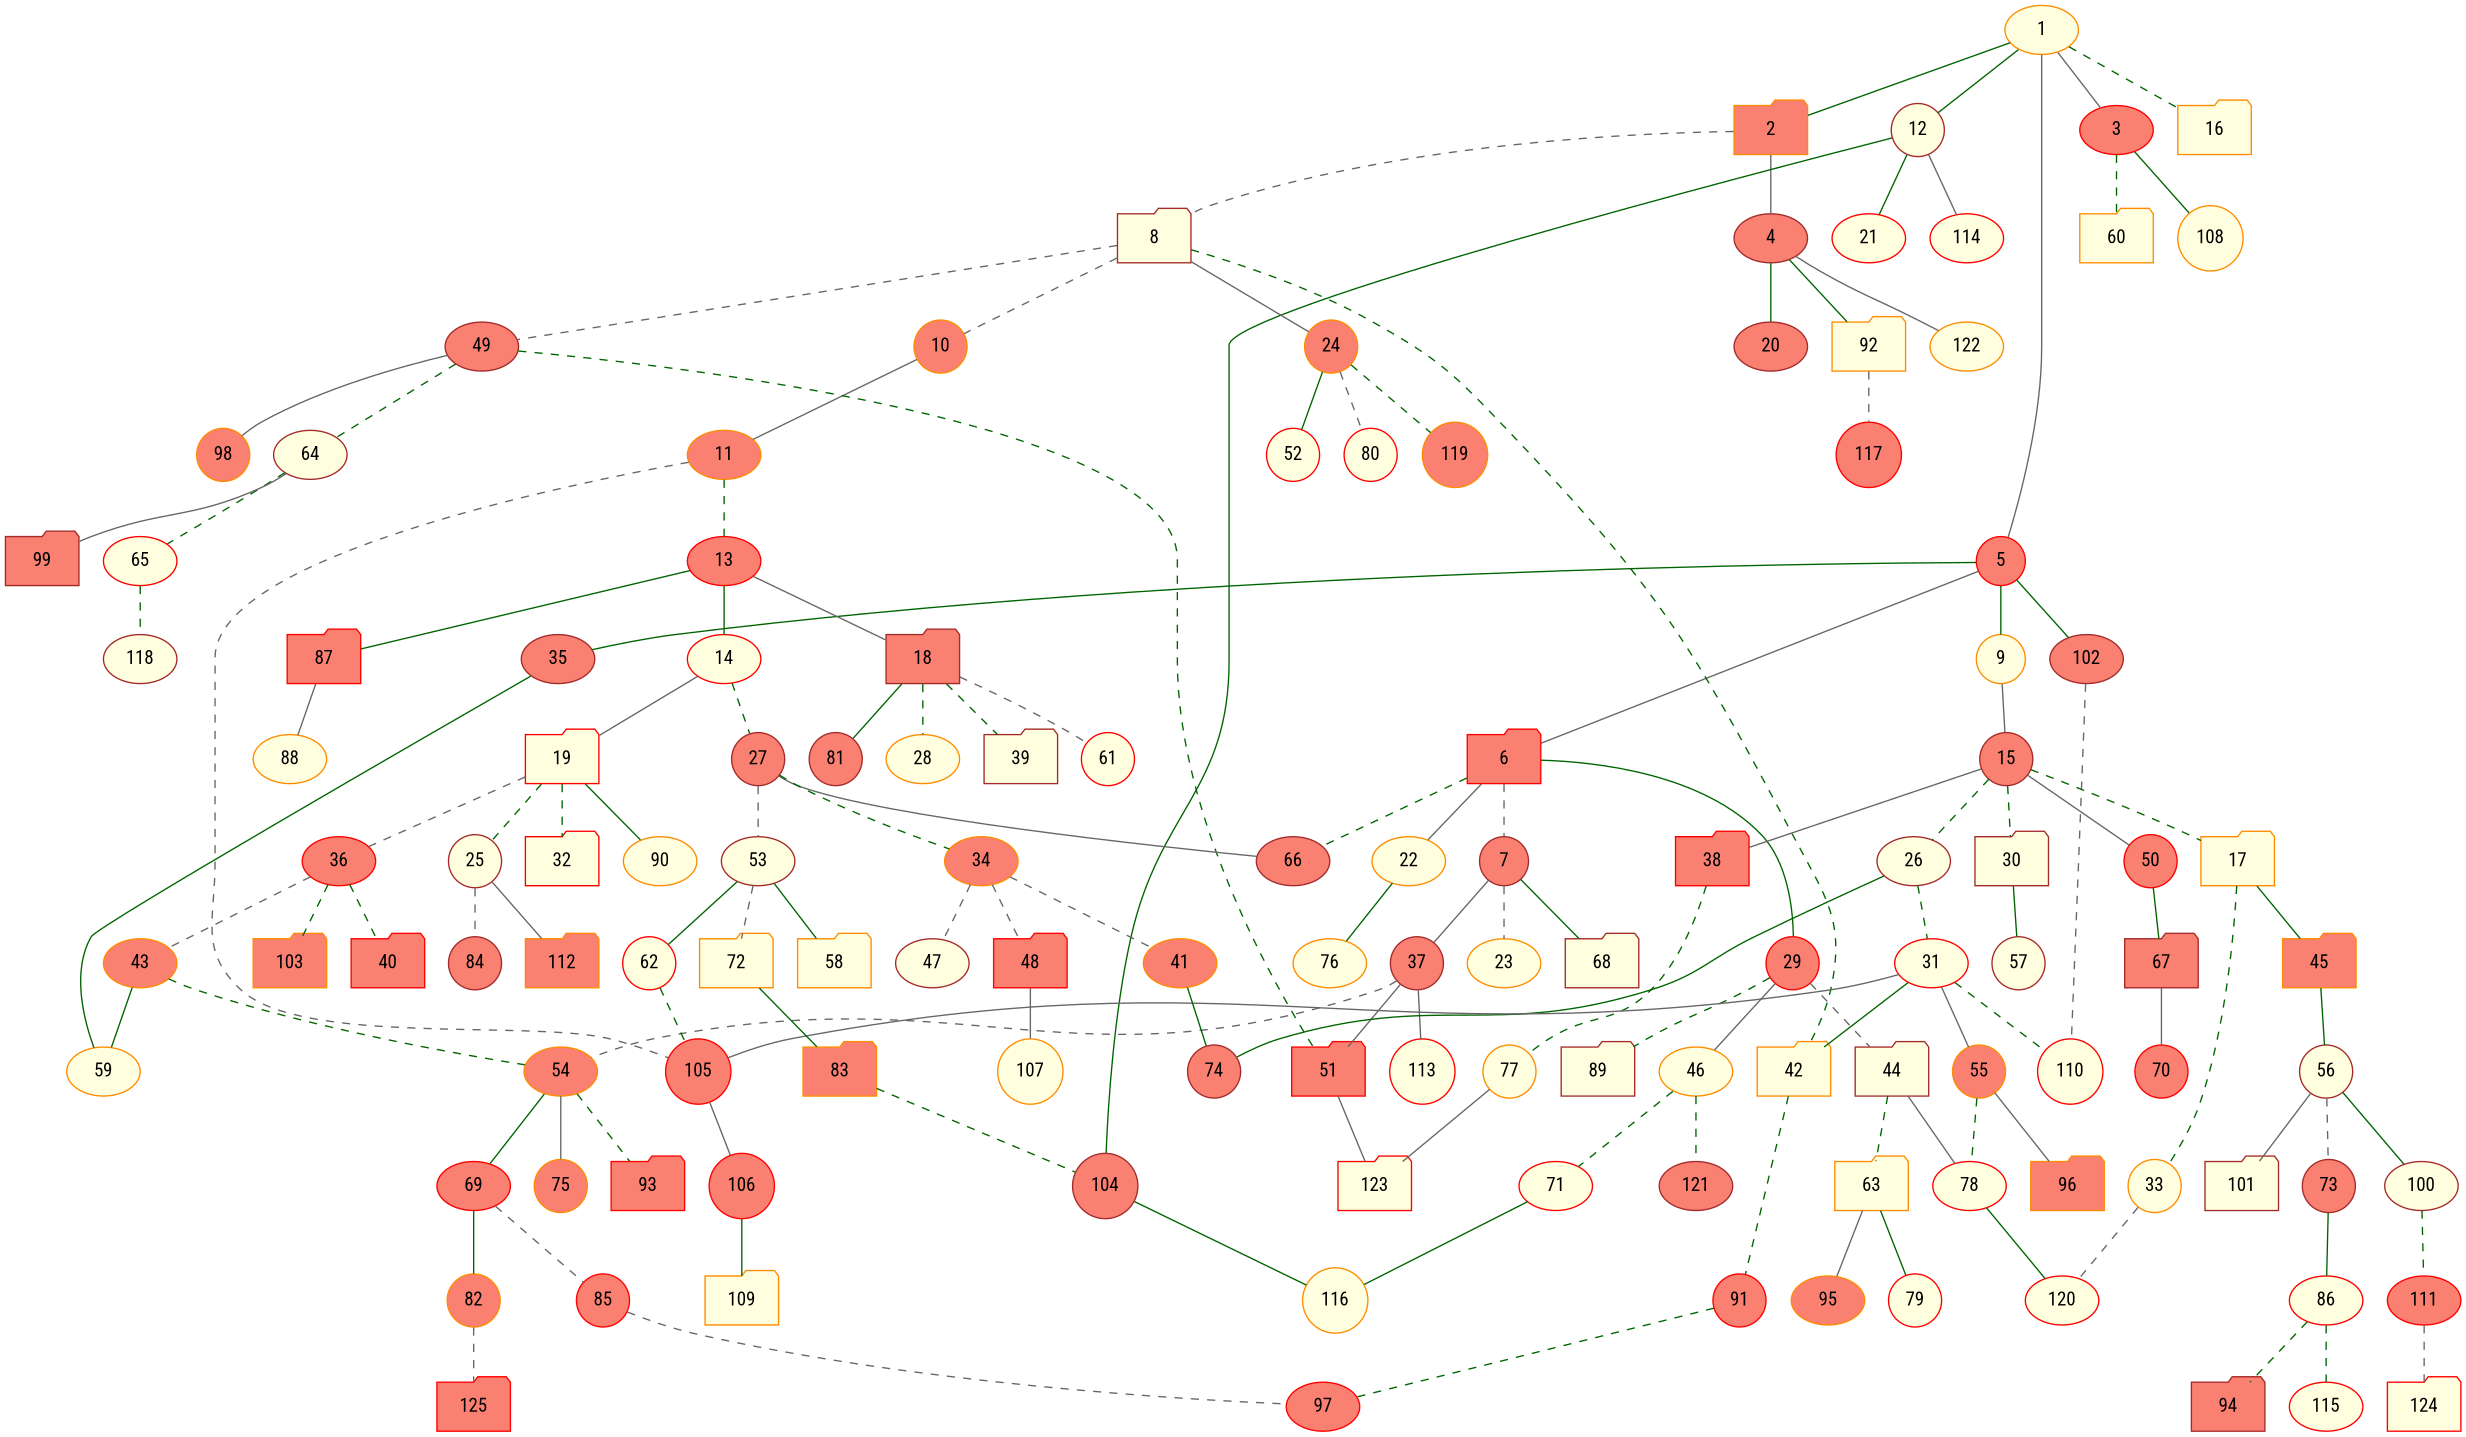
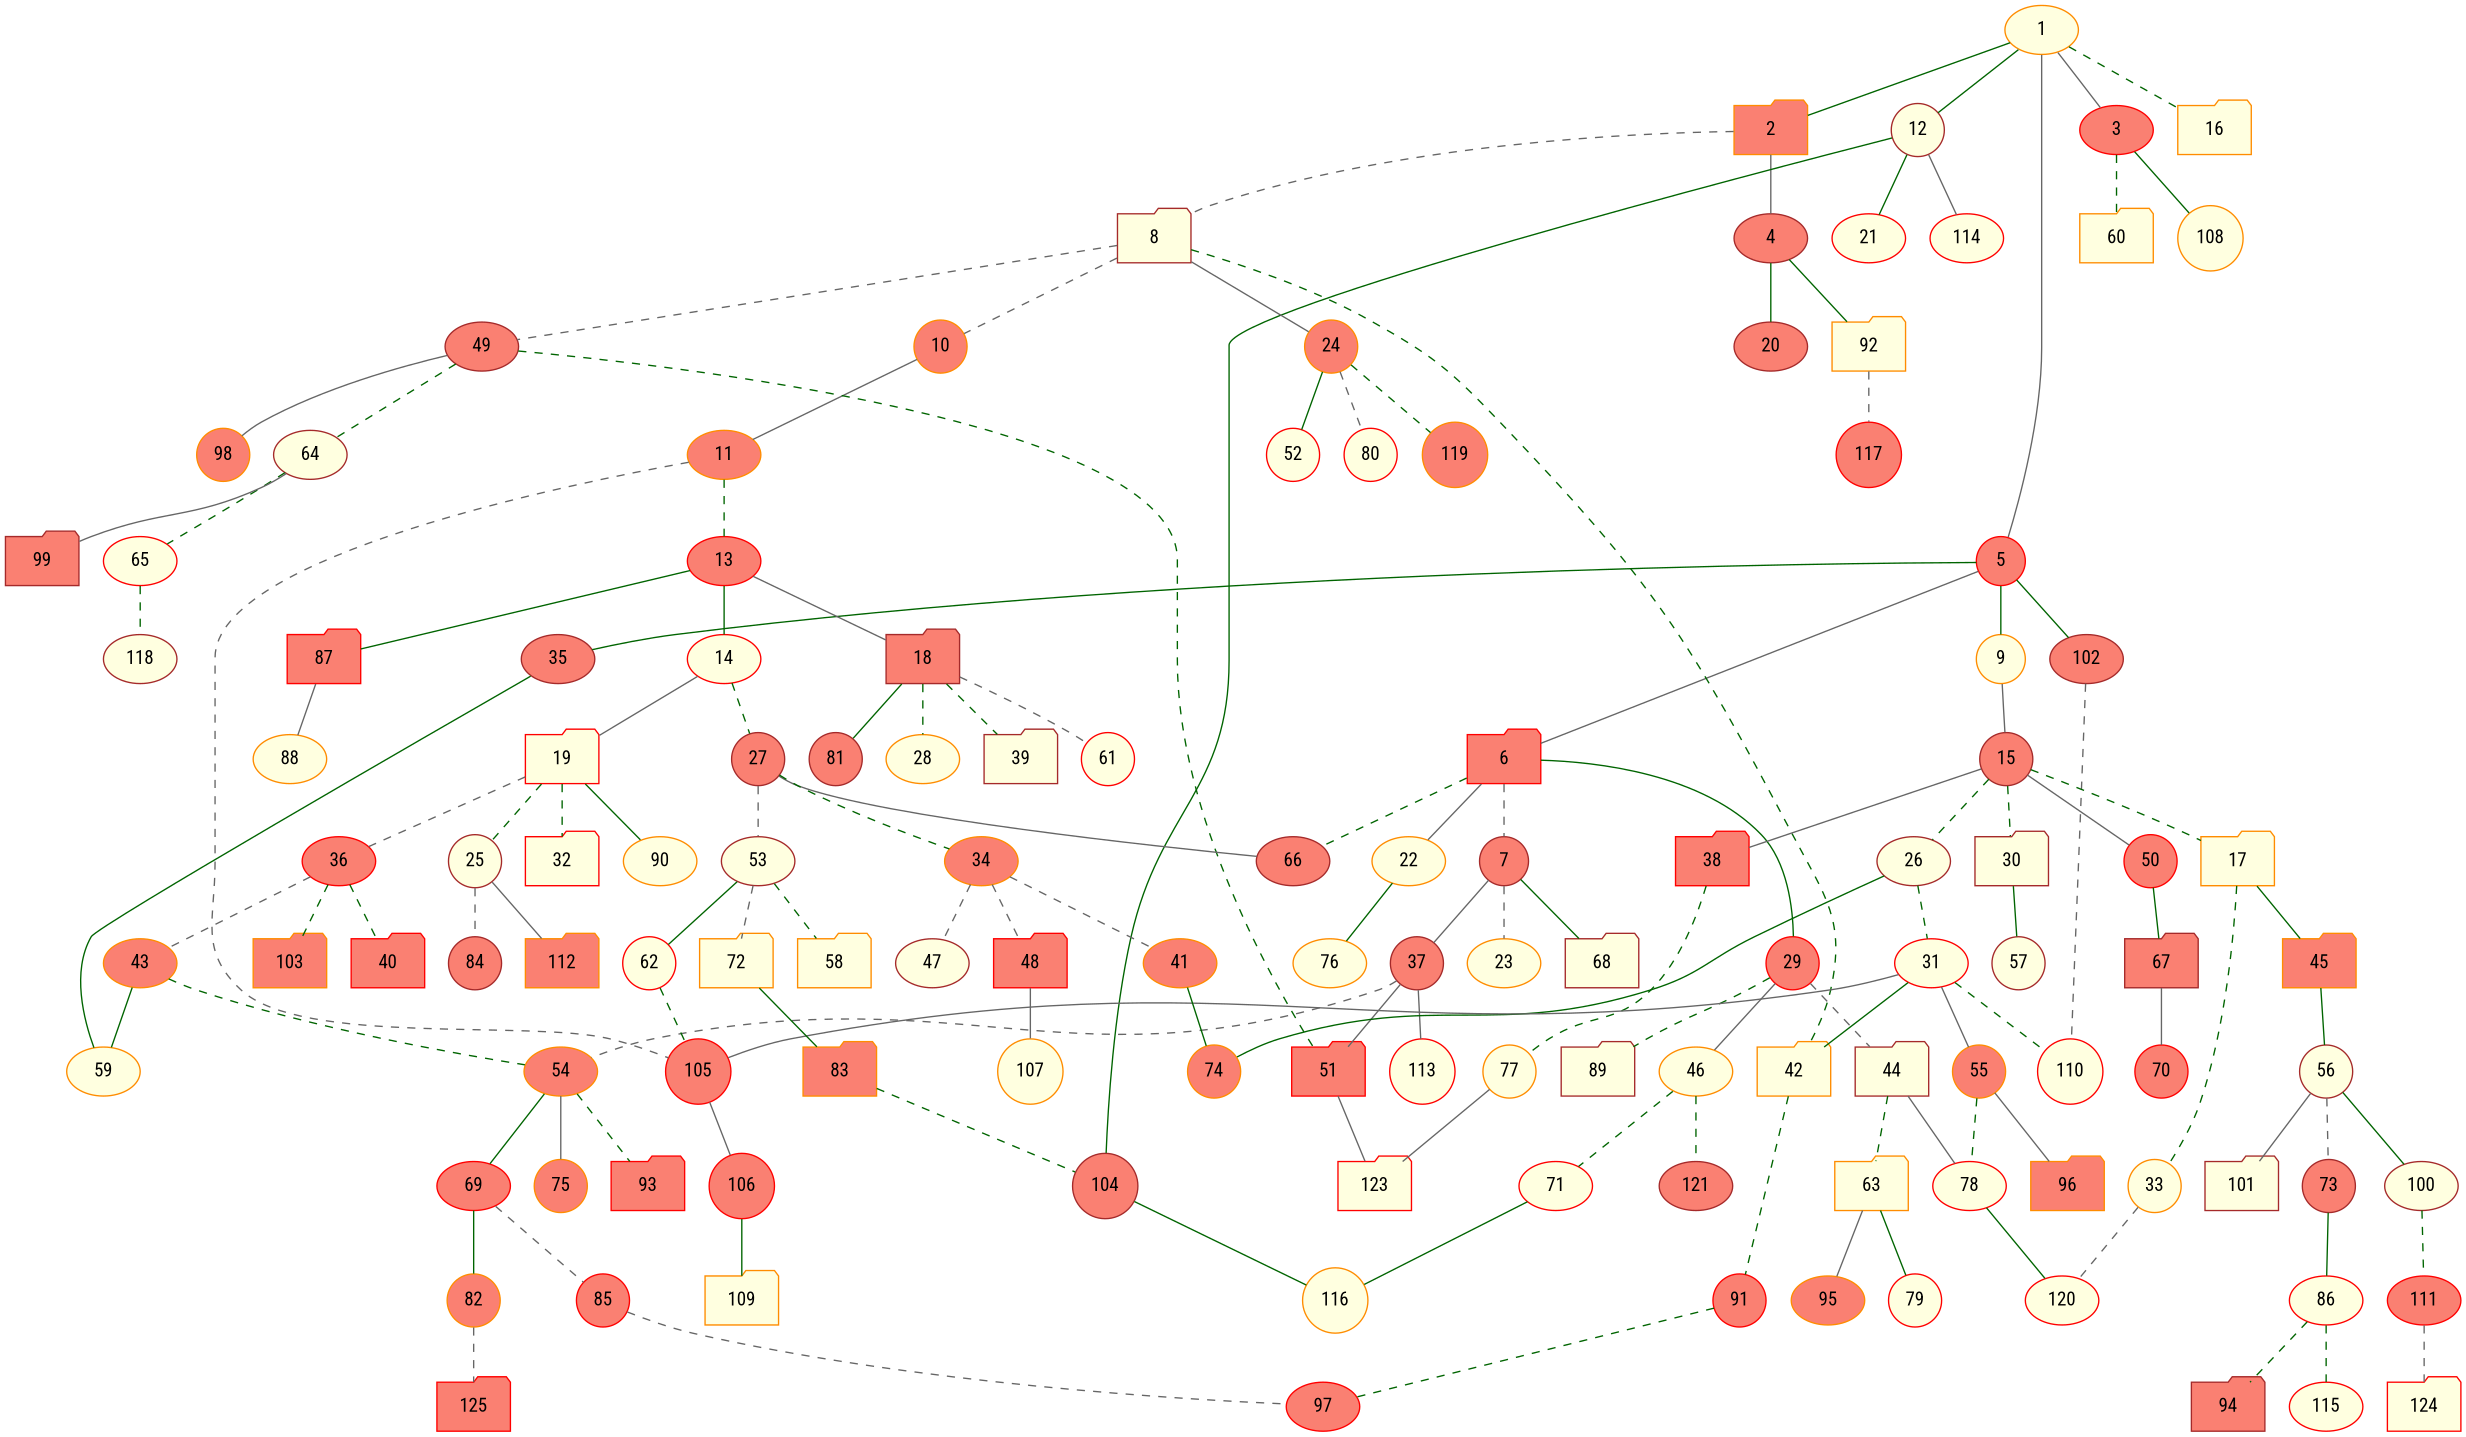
(1967, 347) -> none
(795, 911) -> (795, 911)
(1214, 1072) -> (1214, 1072)
